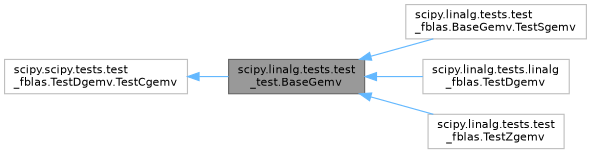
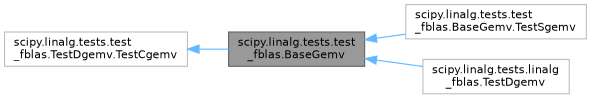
(96, 77) -> (96, 49)
(297, 77) -> (297, 49)
(496, 131) -> none
